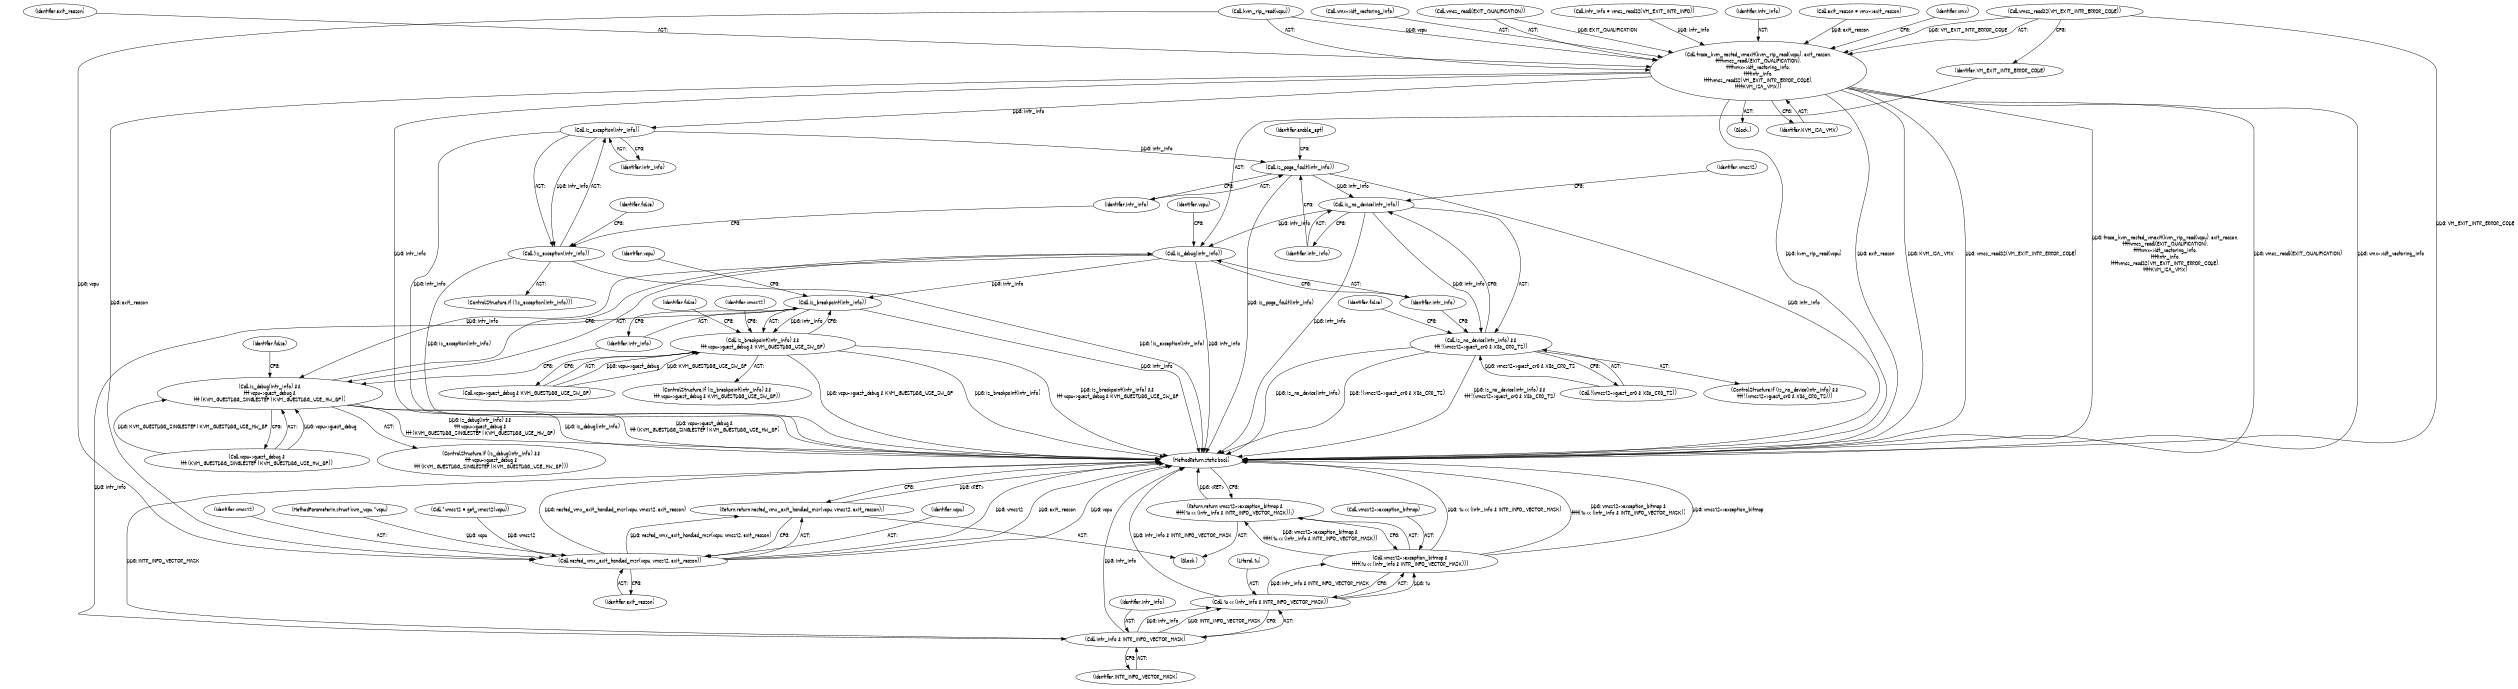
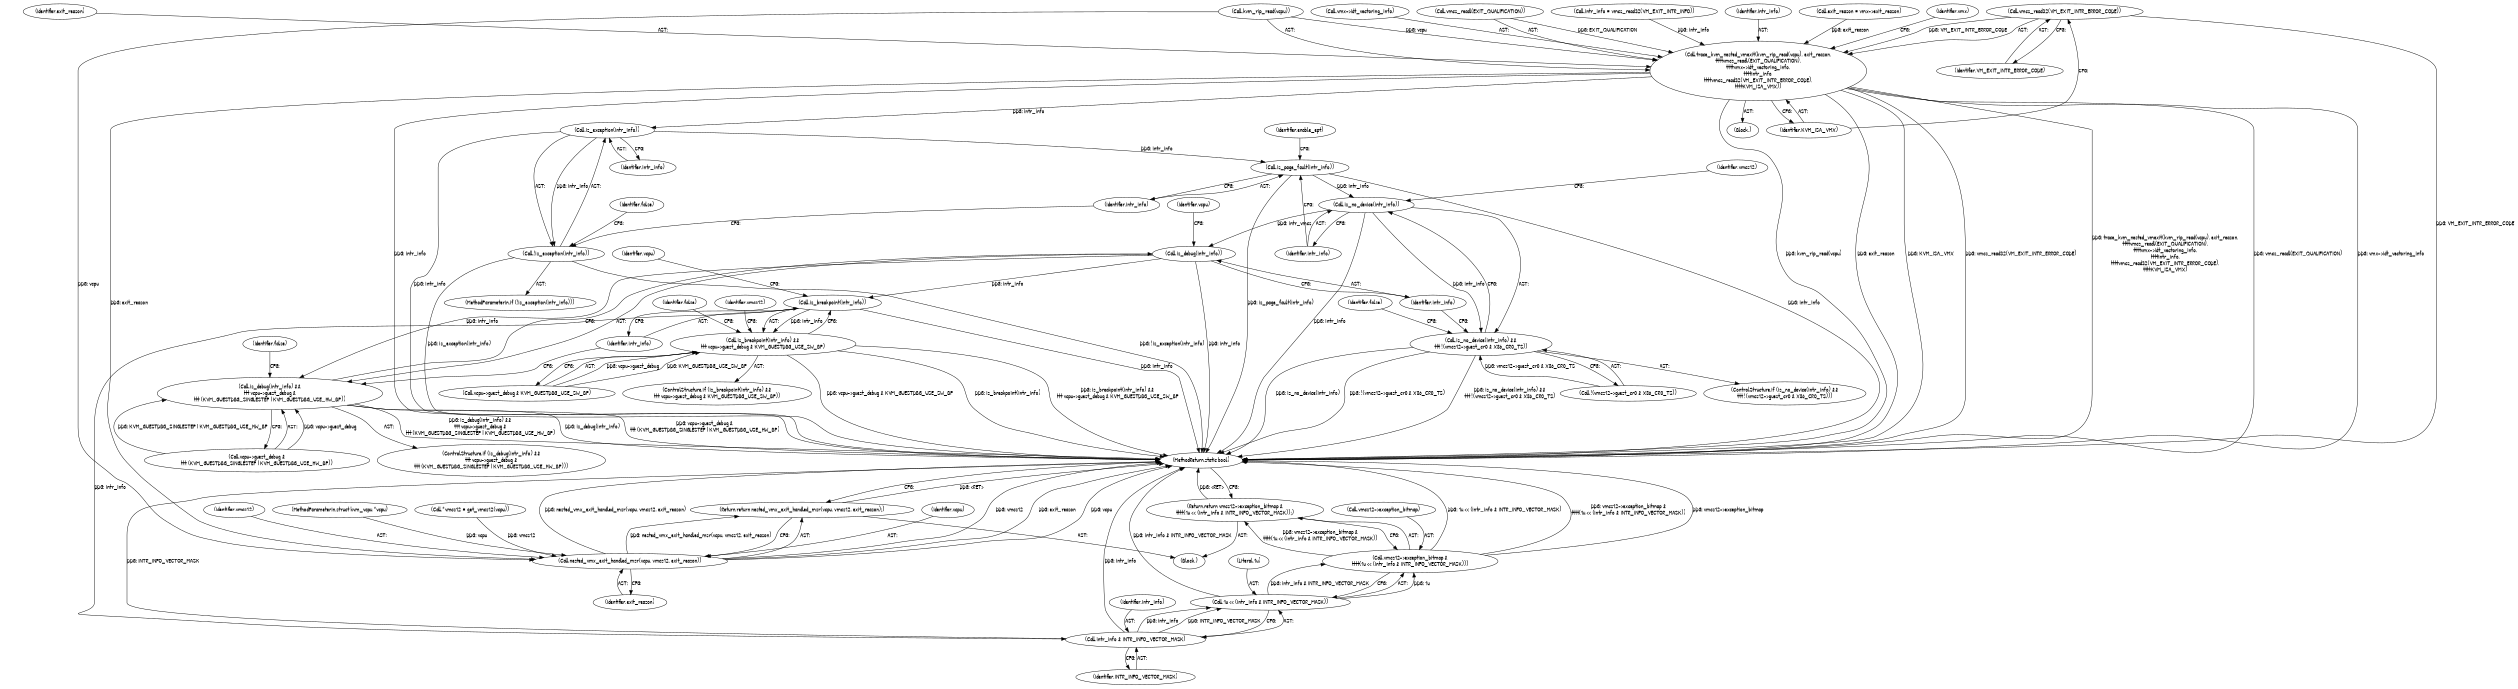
(1552, 117) -> (2024, 41)
none -> (2000, 117)
(1294, 224) -> (1294, 224)
(520, 303) -> (520, 303)
